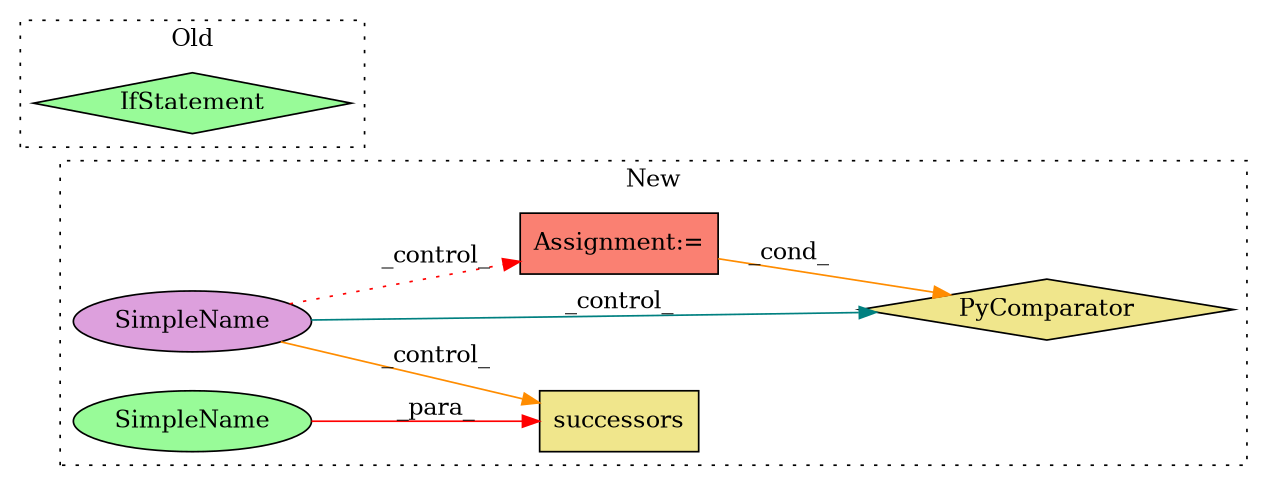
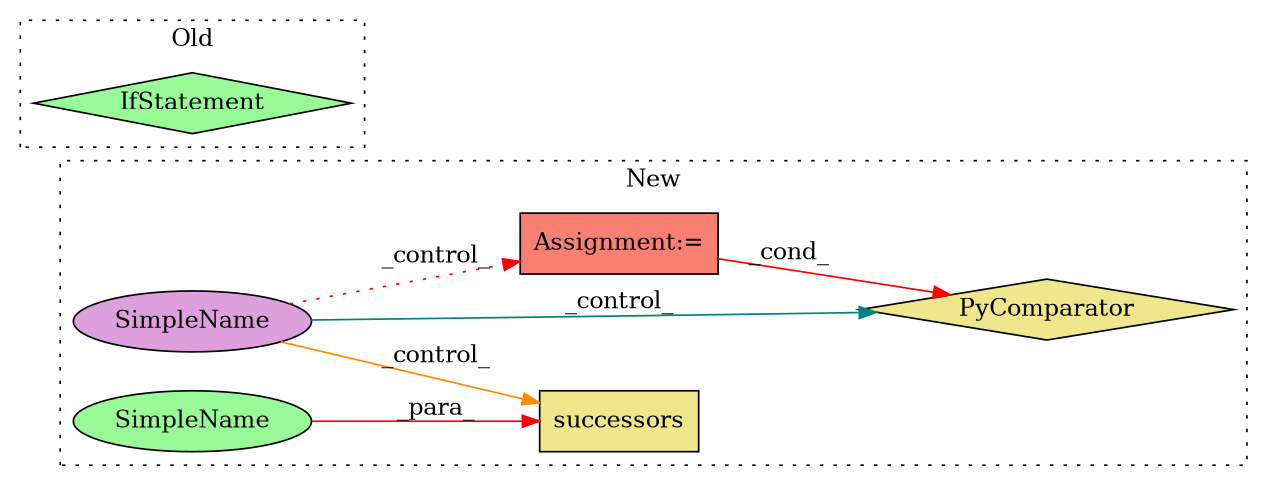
(826, 275) -> (826, 275)
